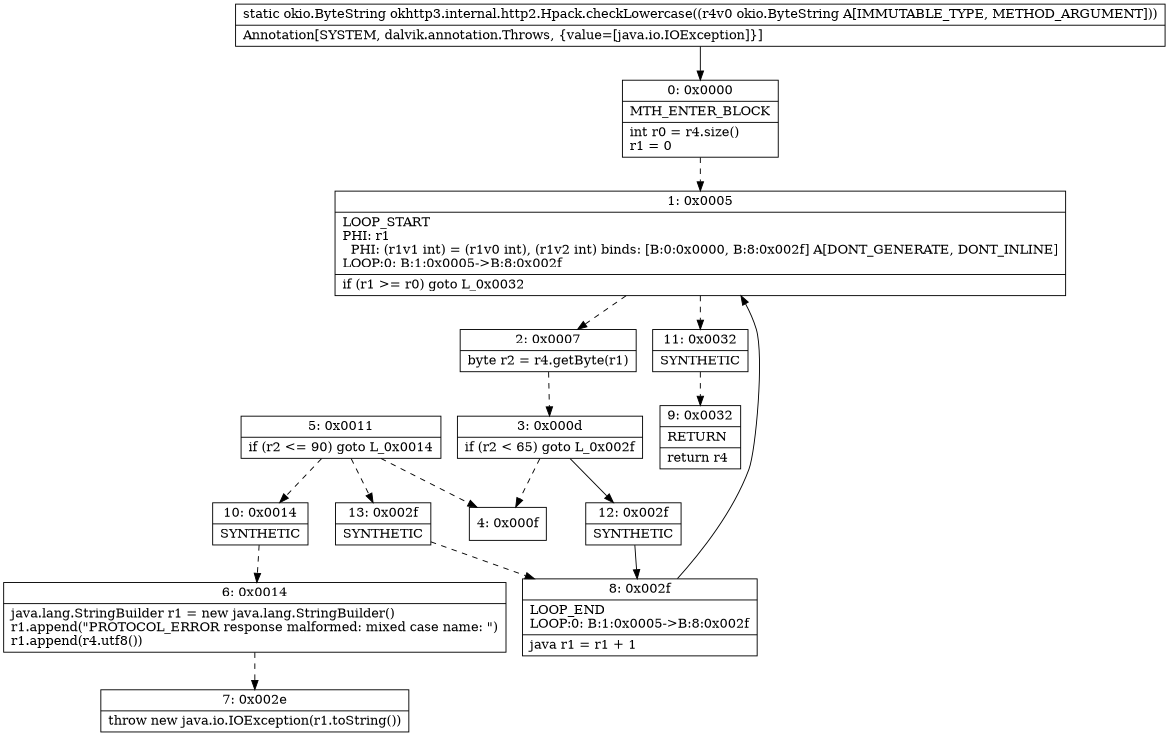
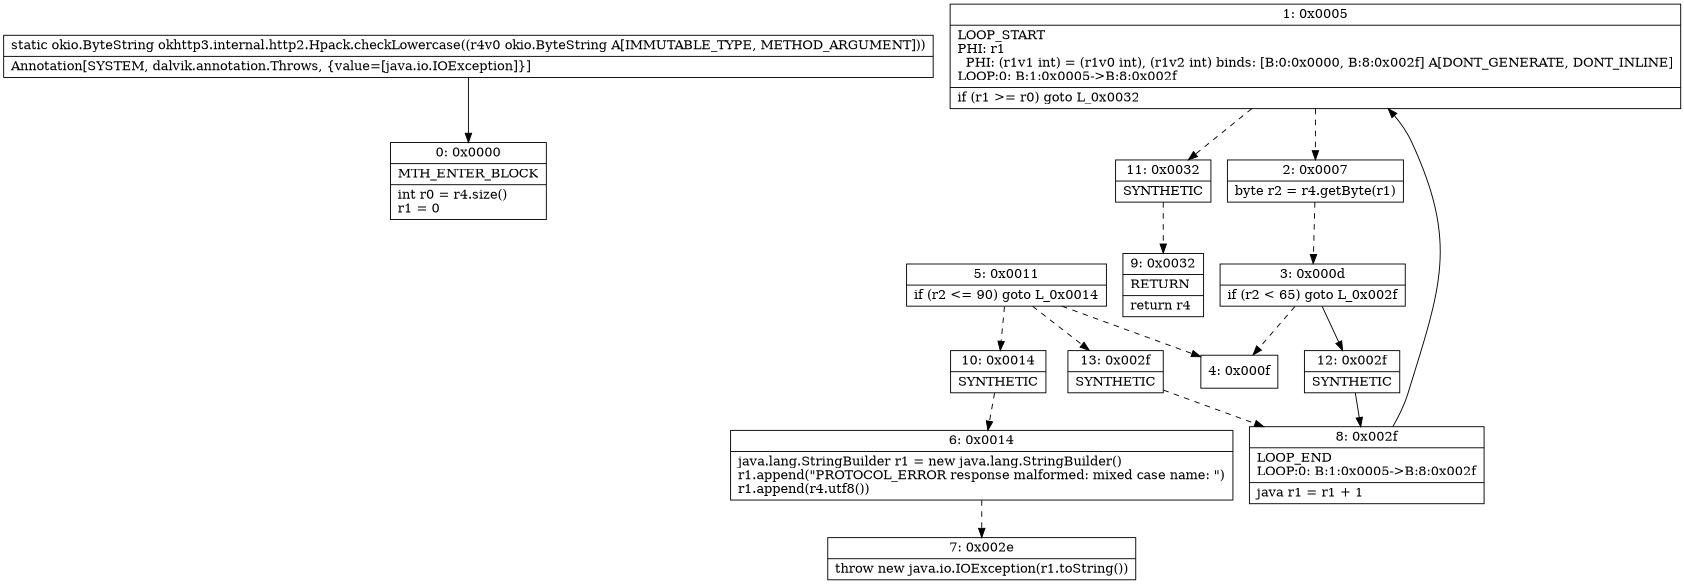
(700, 170) -> none
